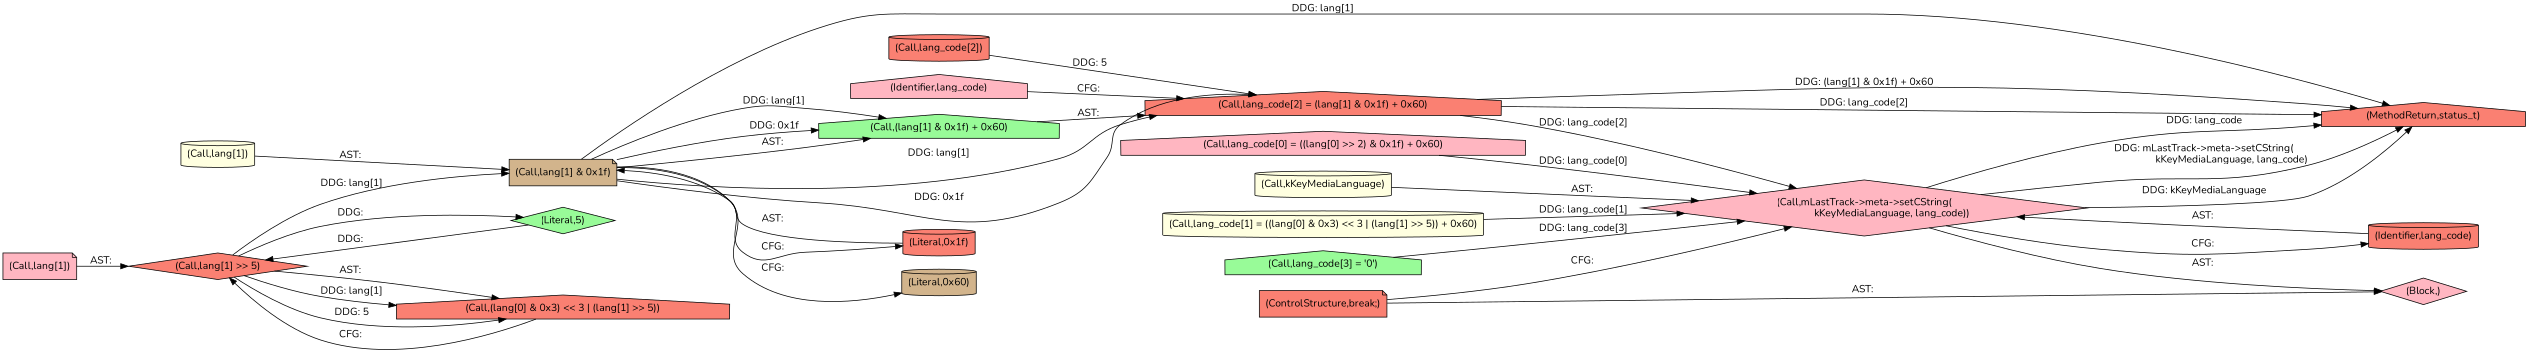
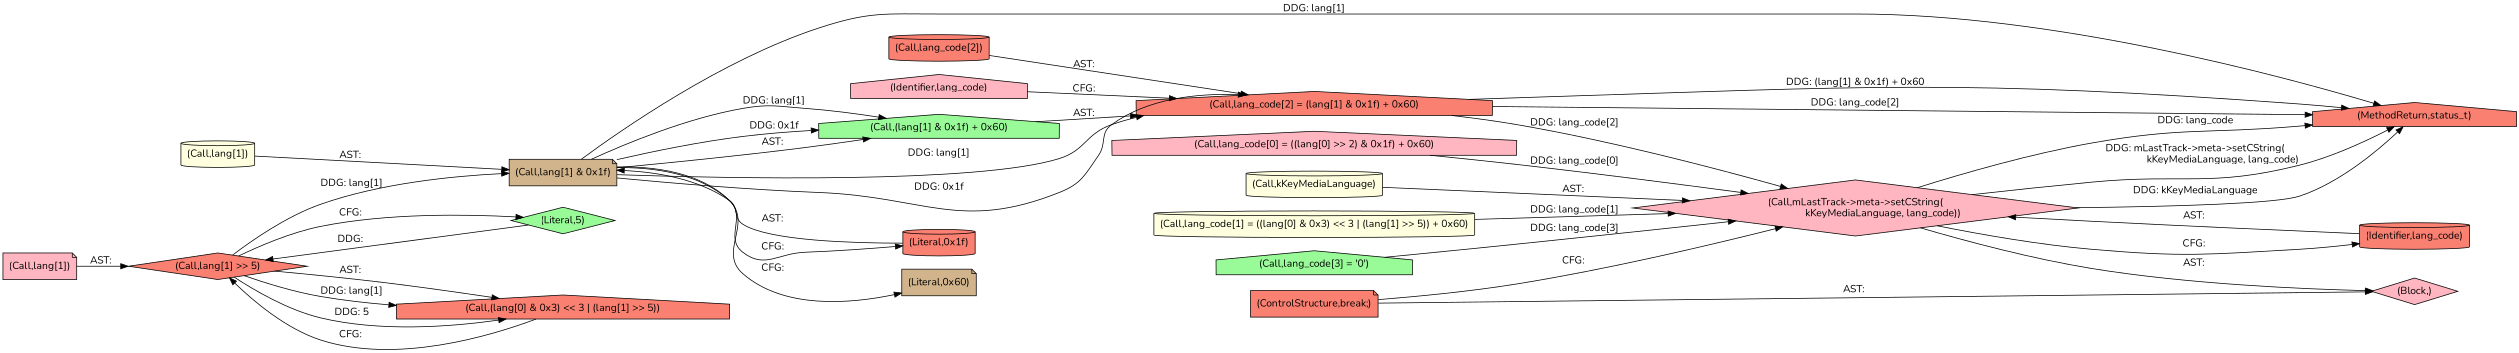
(1090, 63) -> (1085, 65)
(352, 213) -> (352, 213)
(939, 282) -> (939, 282)
